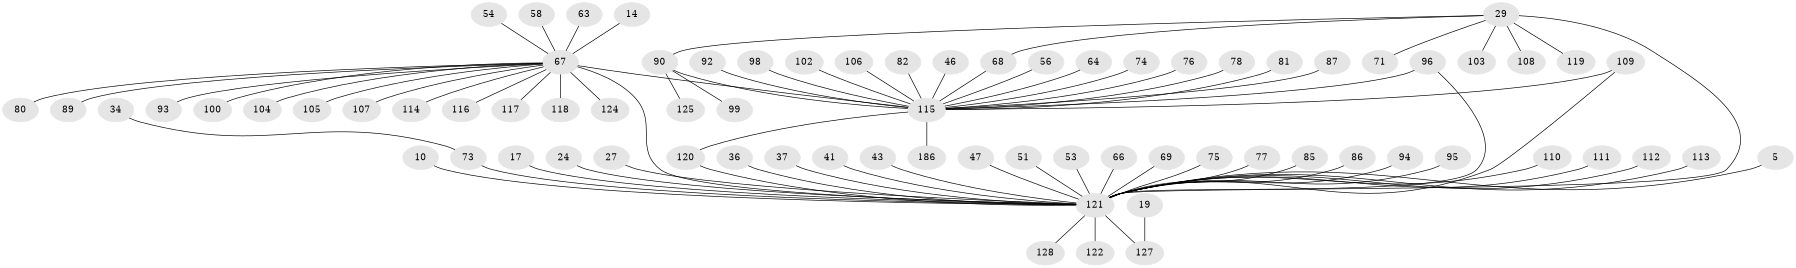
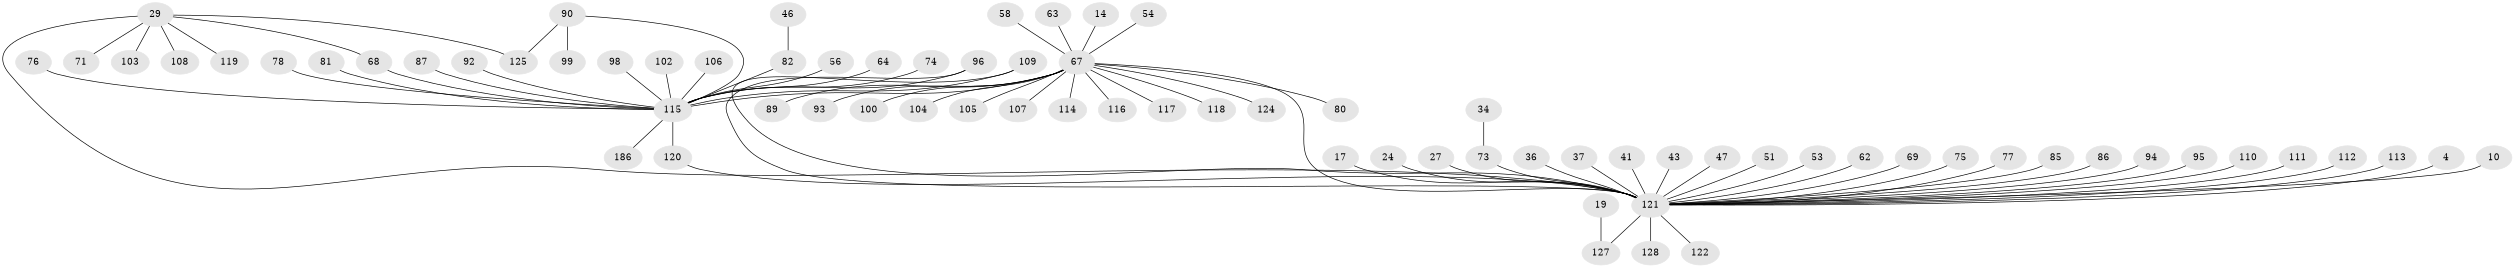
(1077, 26) -> (340, 24)
(939, 86) -> (788, 38)
(1119, 158) -> (1865, 158)
(1776, 158) -> (2446, 158)
